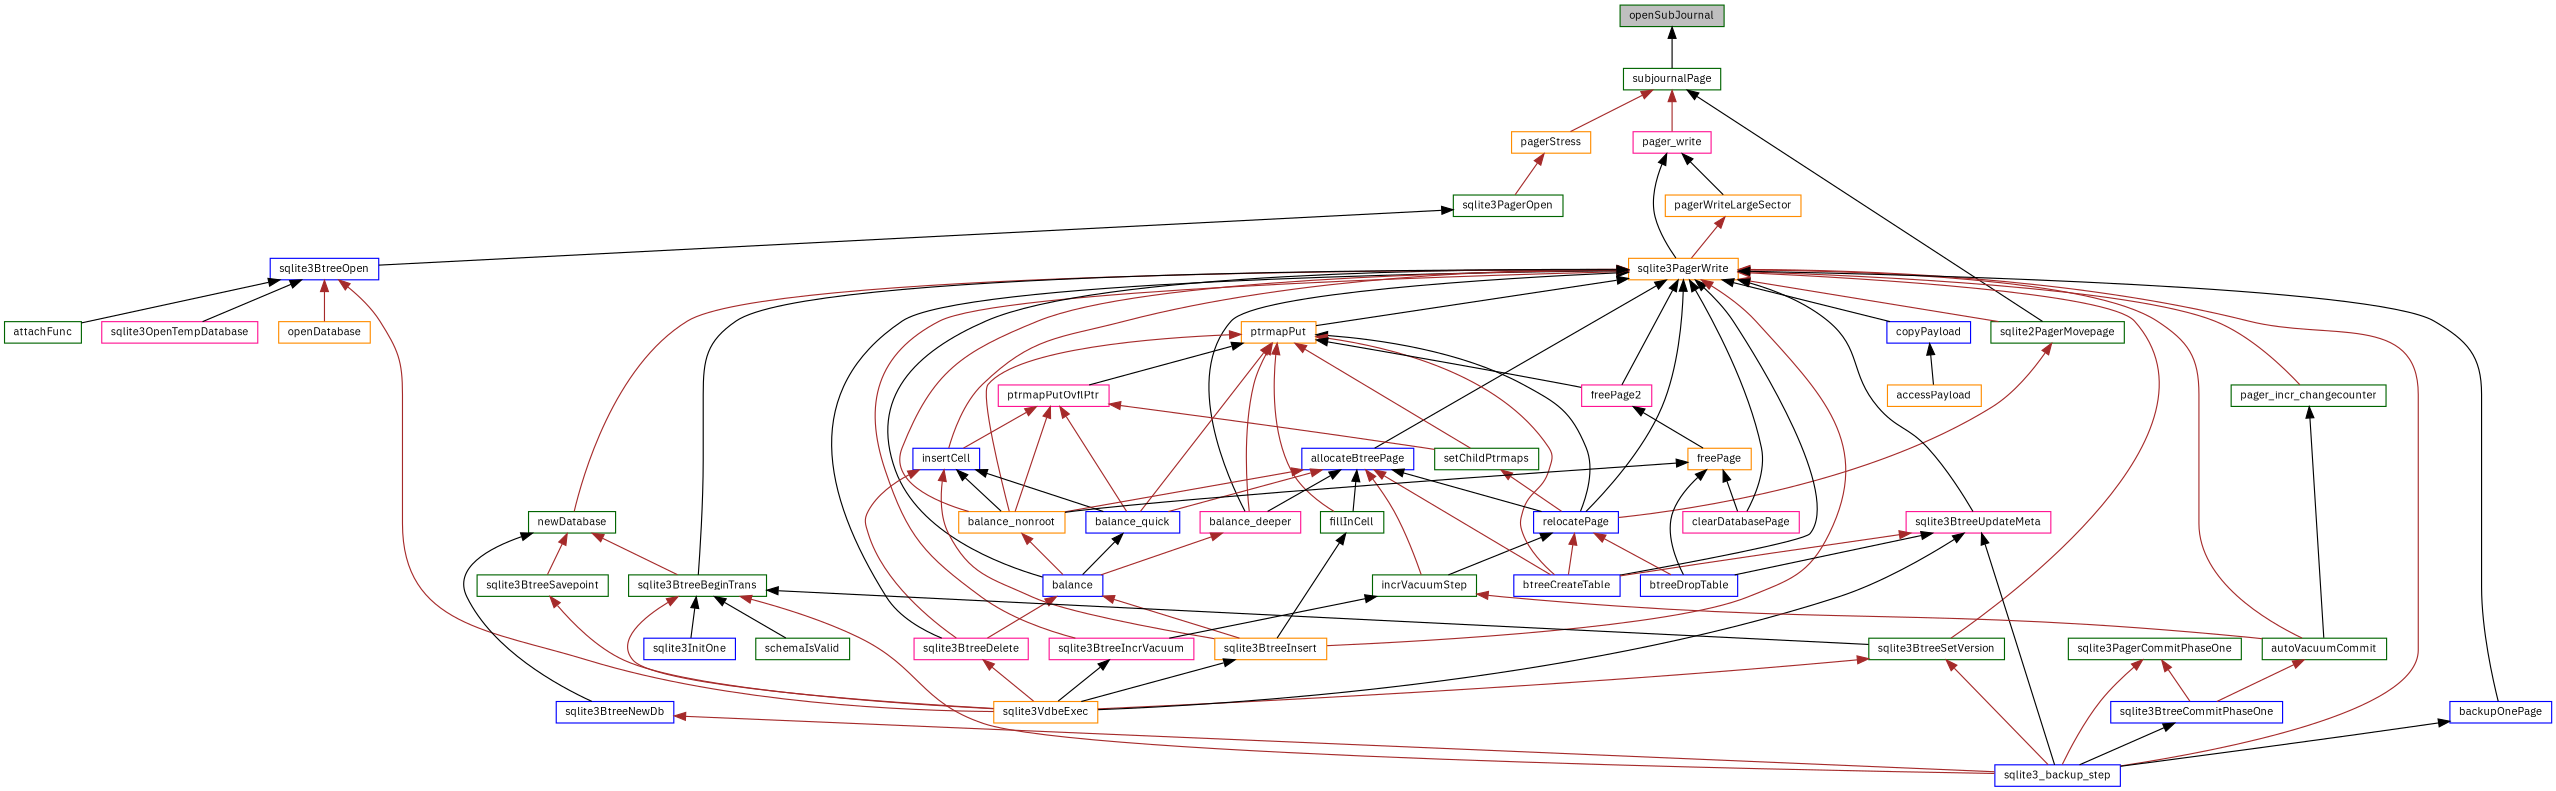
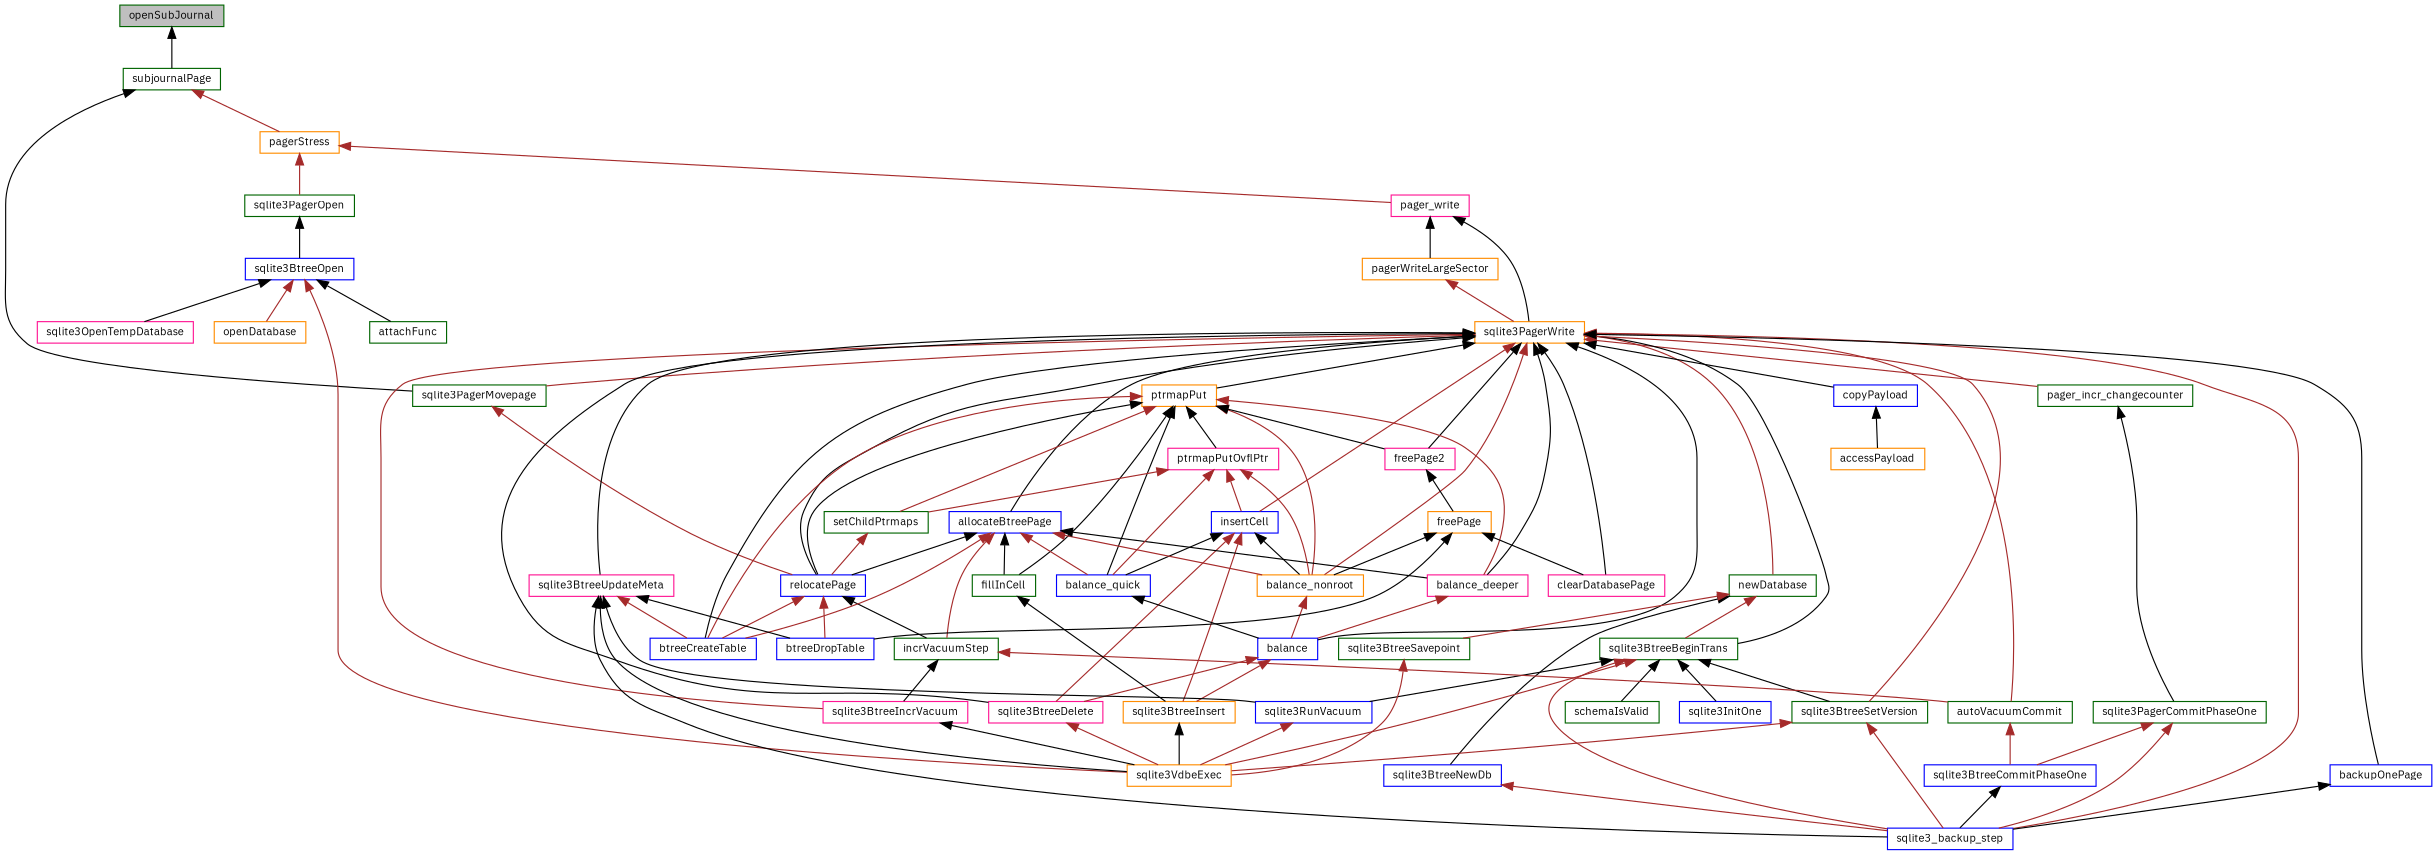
(1672, 117) -> (871, 174)
(2058, 332) -> (479, 396)
(1202, 432) -> (1138, 496)
(1281, 443) -> (1100, 502)
(2317, 528) -> (2137, 562)
(1740, 599) -> none
none -> (1314, 712)
